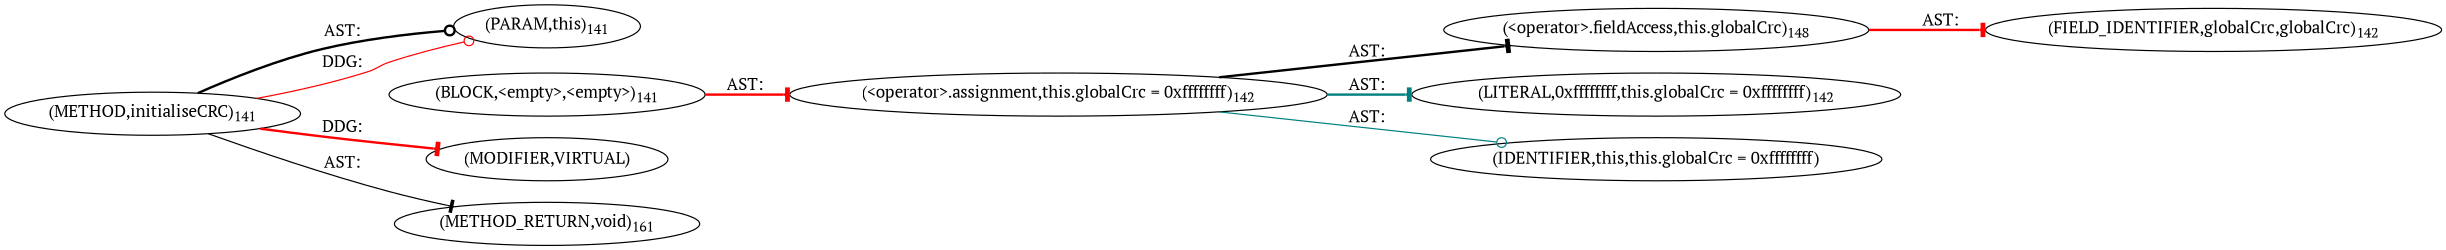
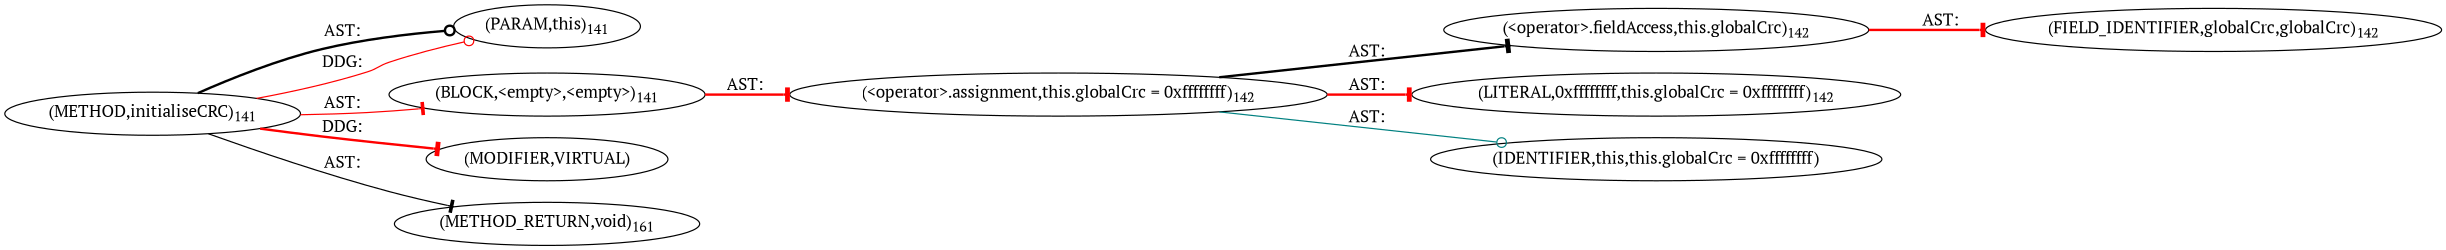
(1799, 28) -> (1799, 28)
(1366, 95) -> (1366, 95)
none -> (360, 113)
